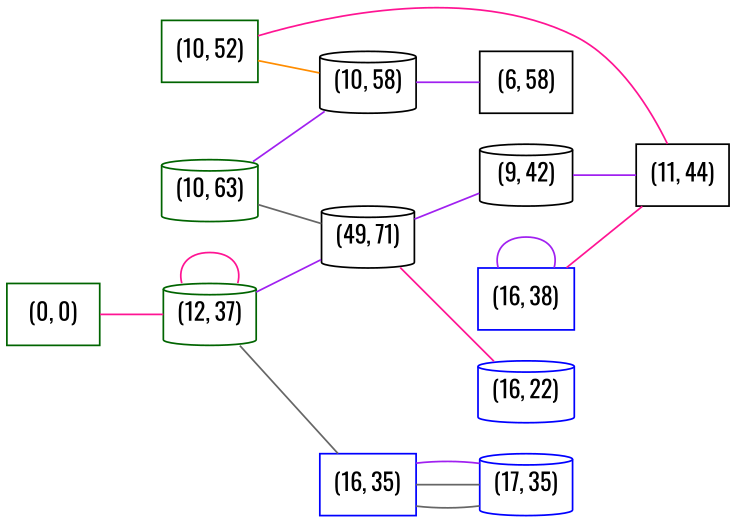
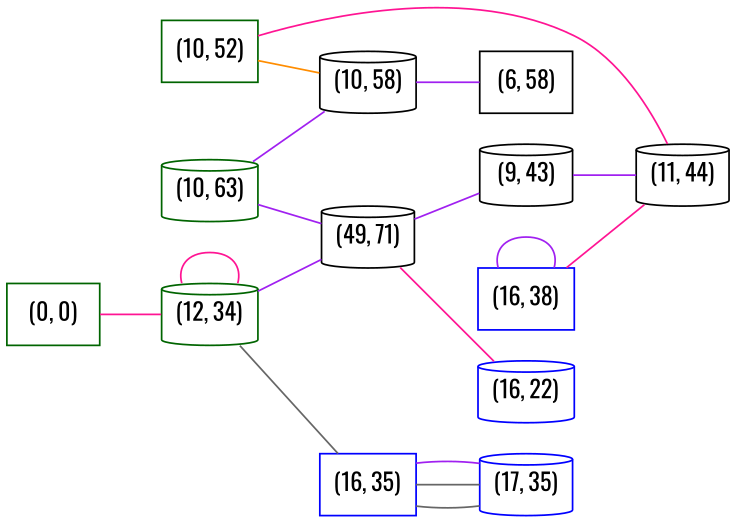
(526, 175) -> (526, 175)
(683, 175) -> (683, 175)
(290, 214) -> (290, 214)
(210, 314) -> (210, 314)
